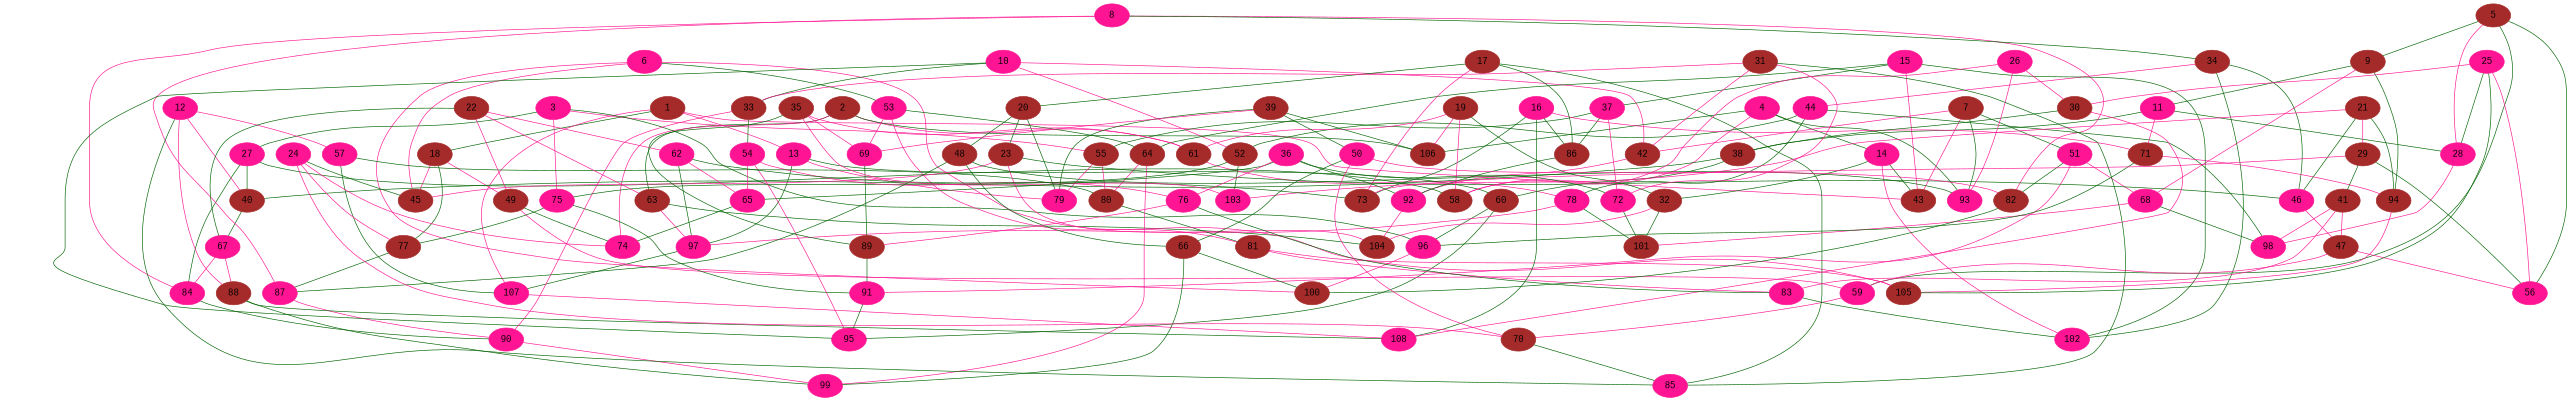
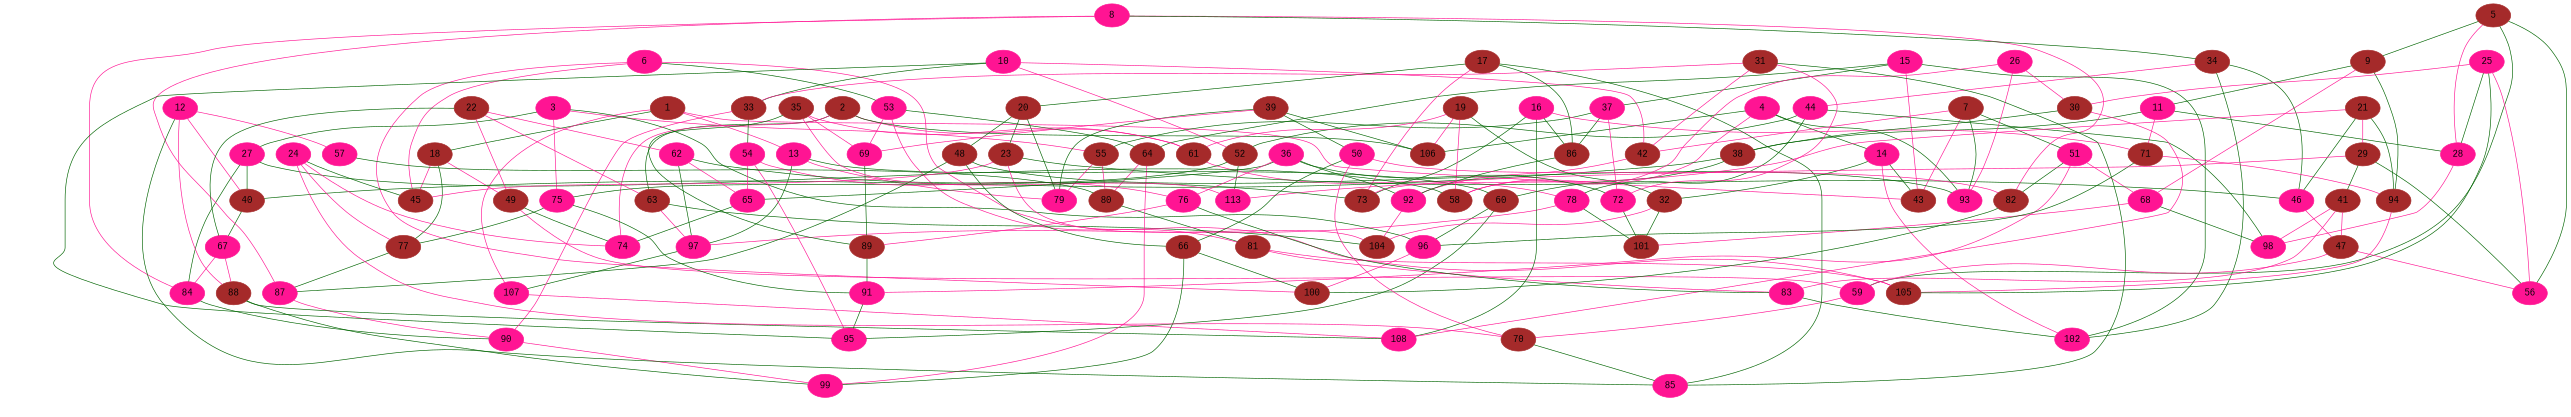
(1233, 201) -> (1233, 201)
(388, 264) -> none
